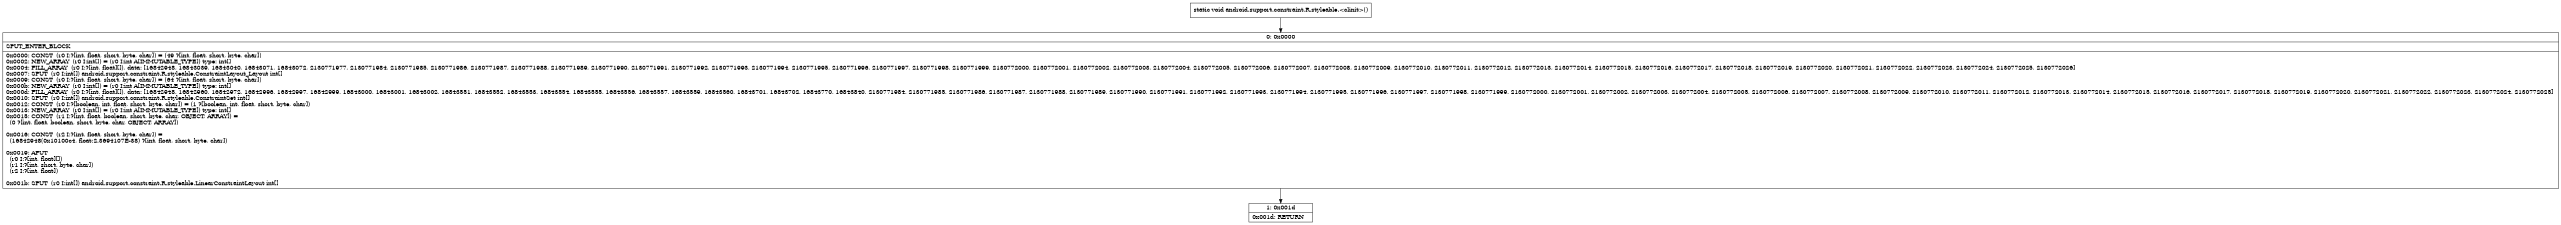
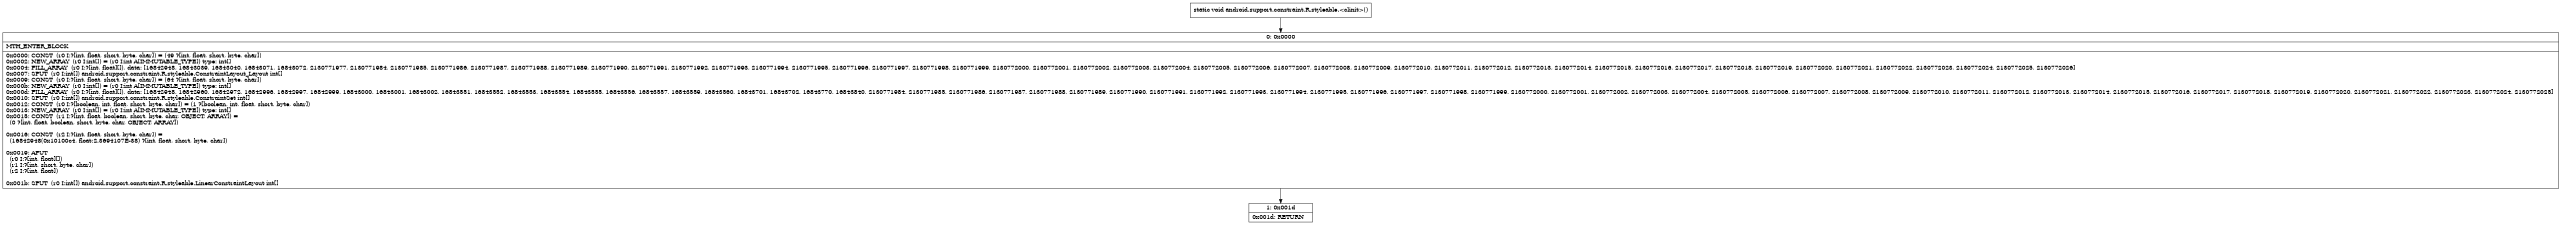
(38, 46) -> (37, 46)
